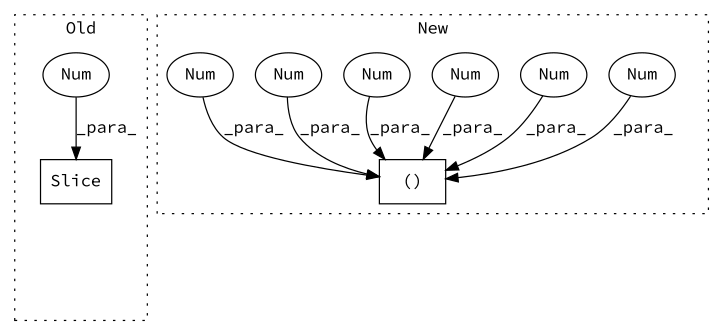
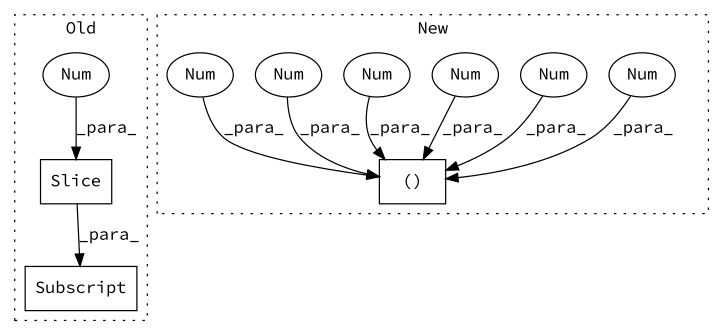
none -> (81, 289)
